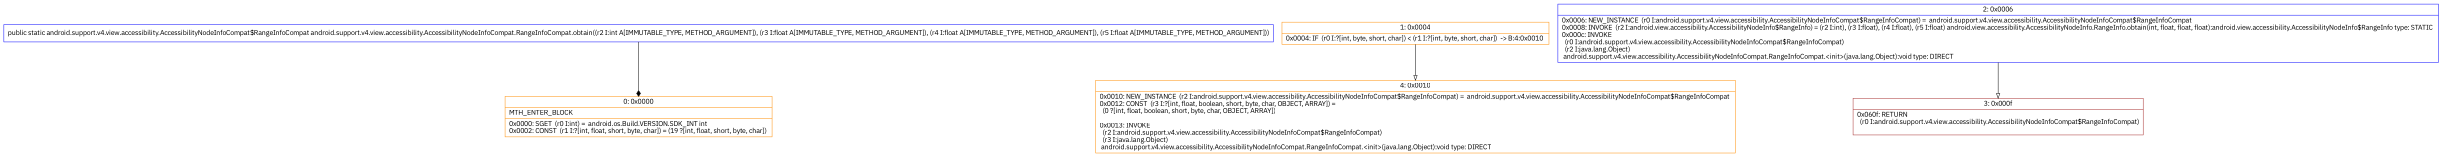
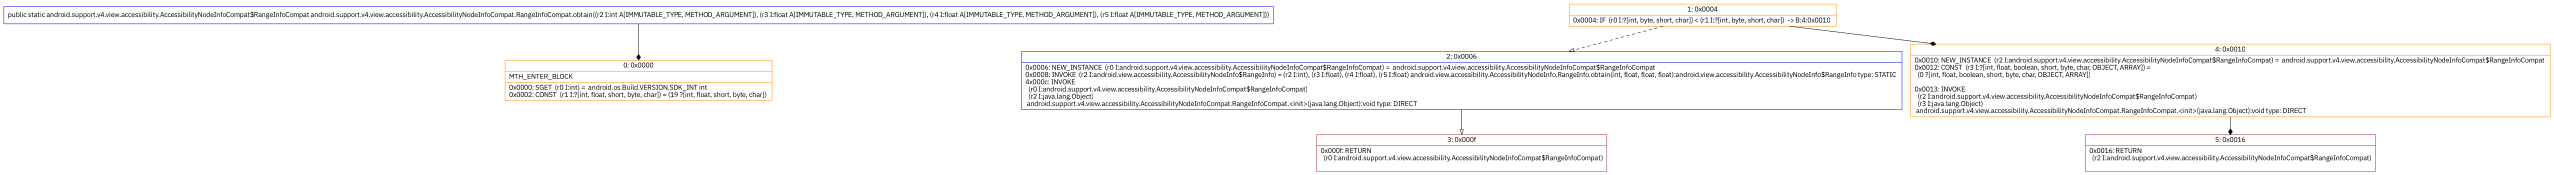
(1588, 35) -> (1052, 82)
none -> (1618, 38)
(1415, 60) -> (1860, 35)
(1884, 115) -> (1348, 151)
none -> (2230, 153)
